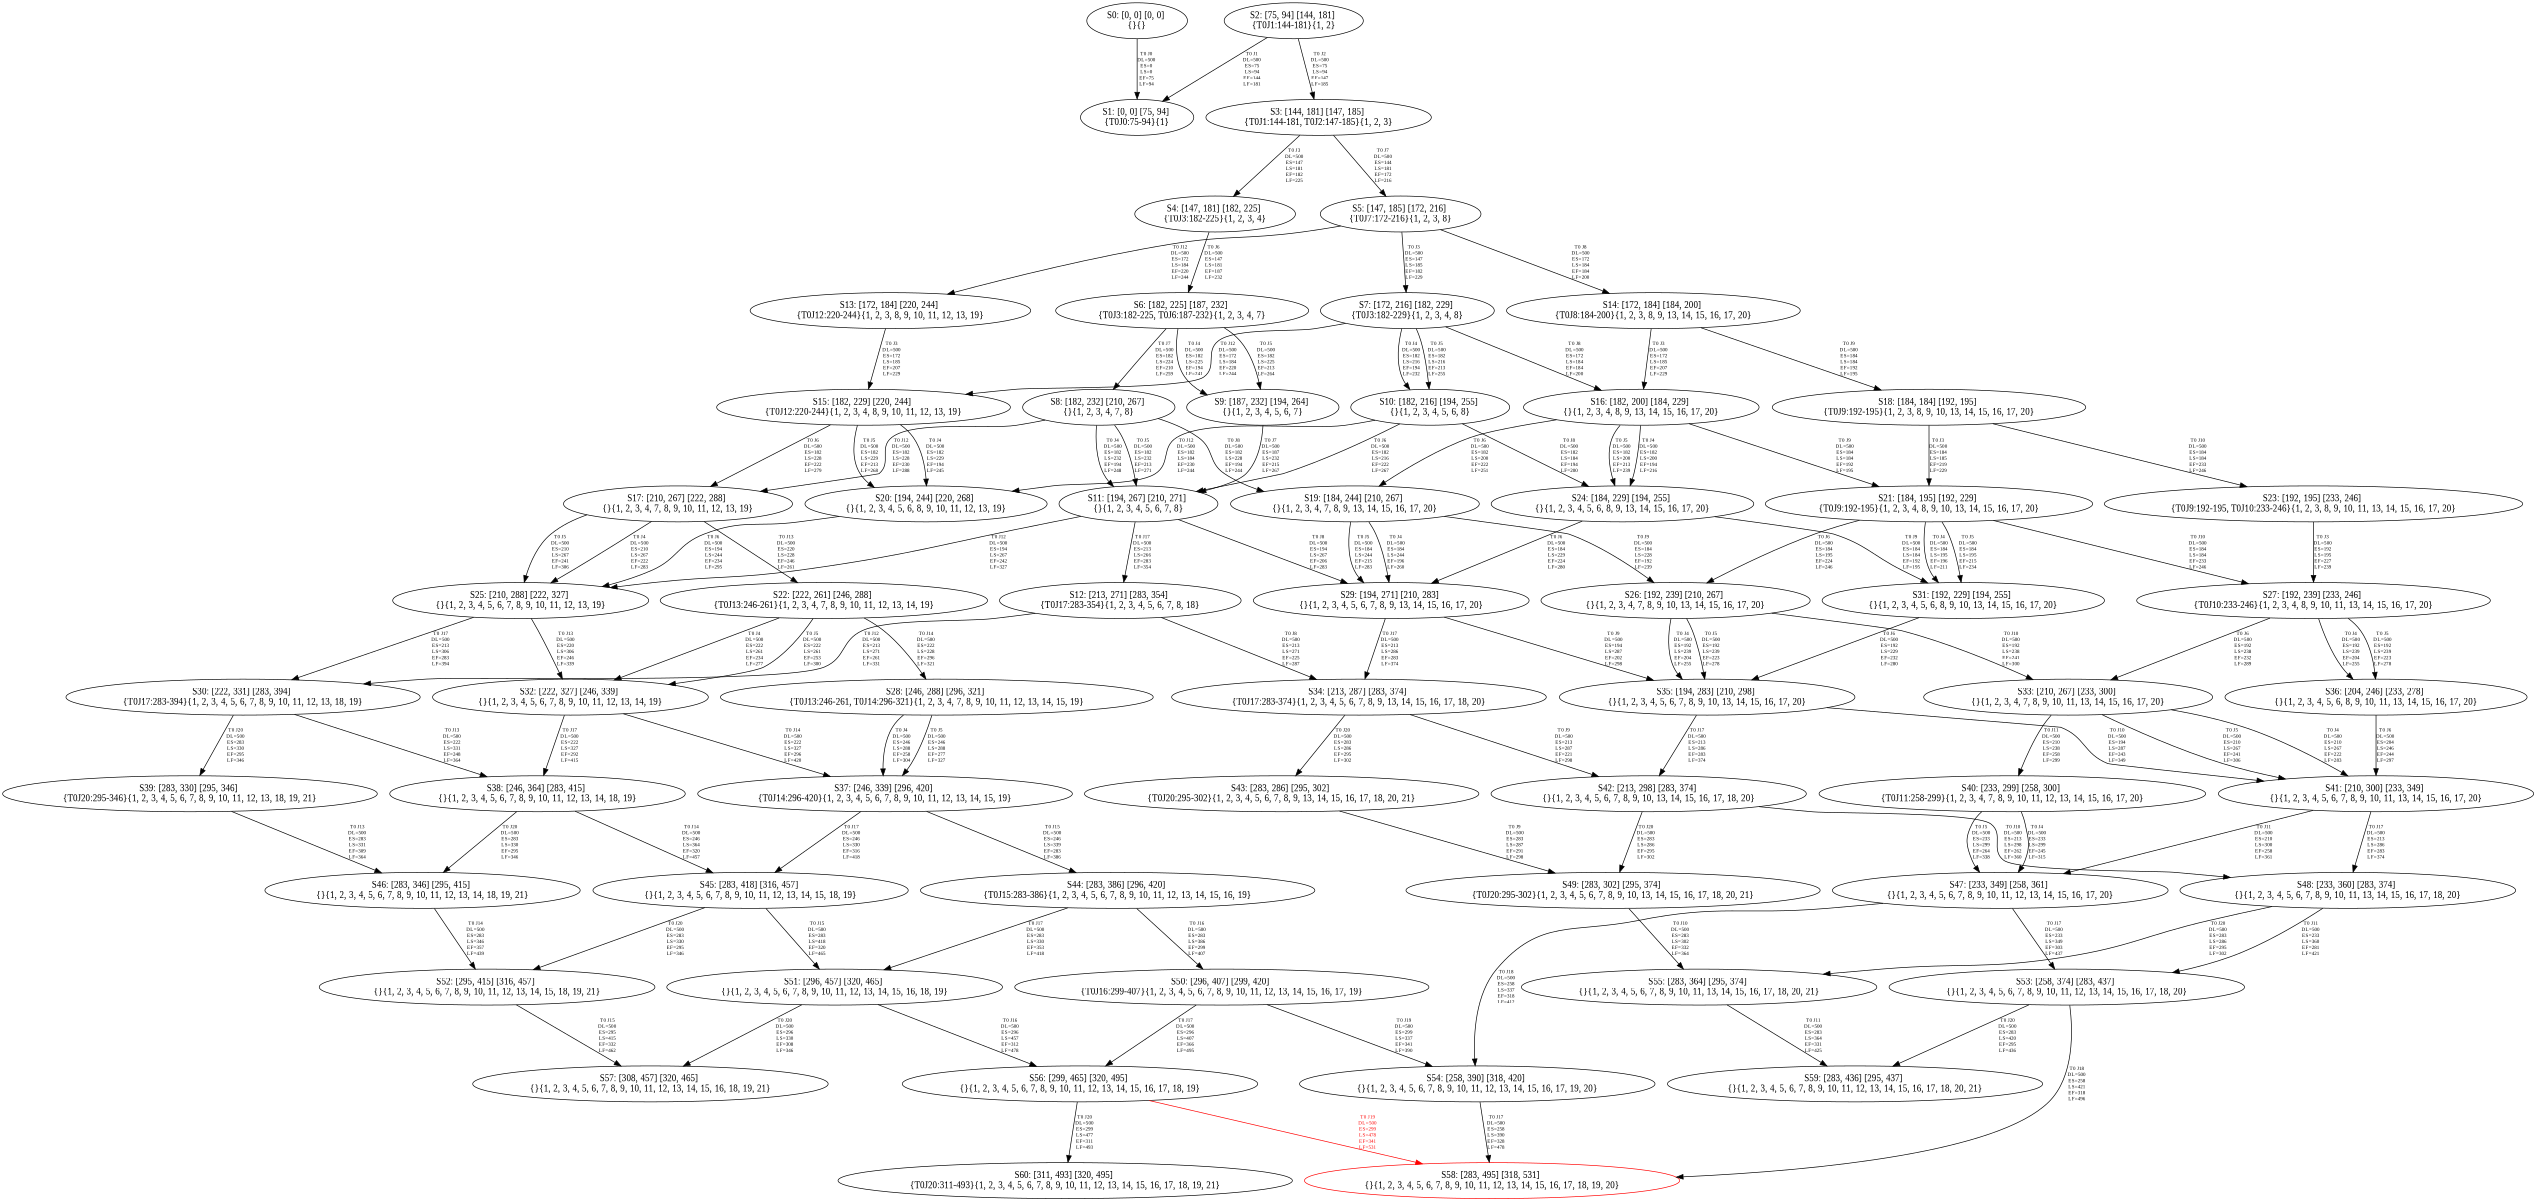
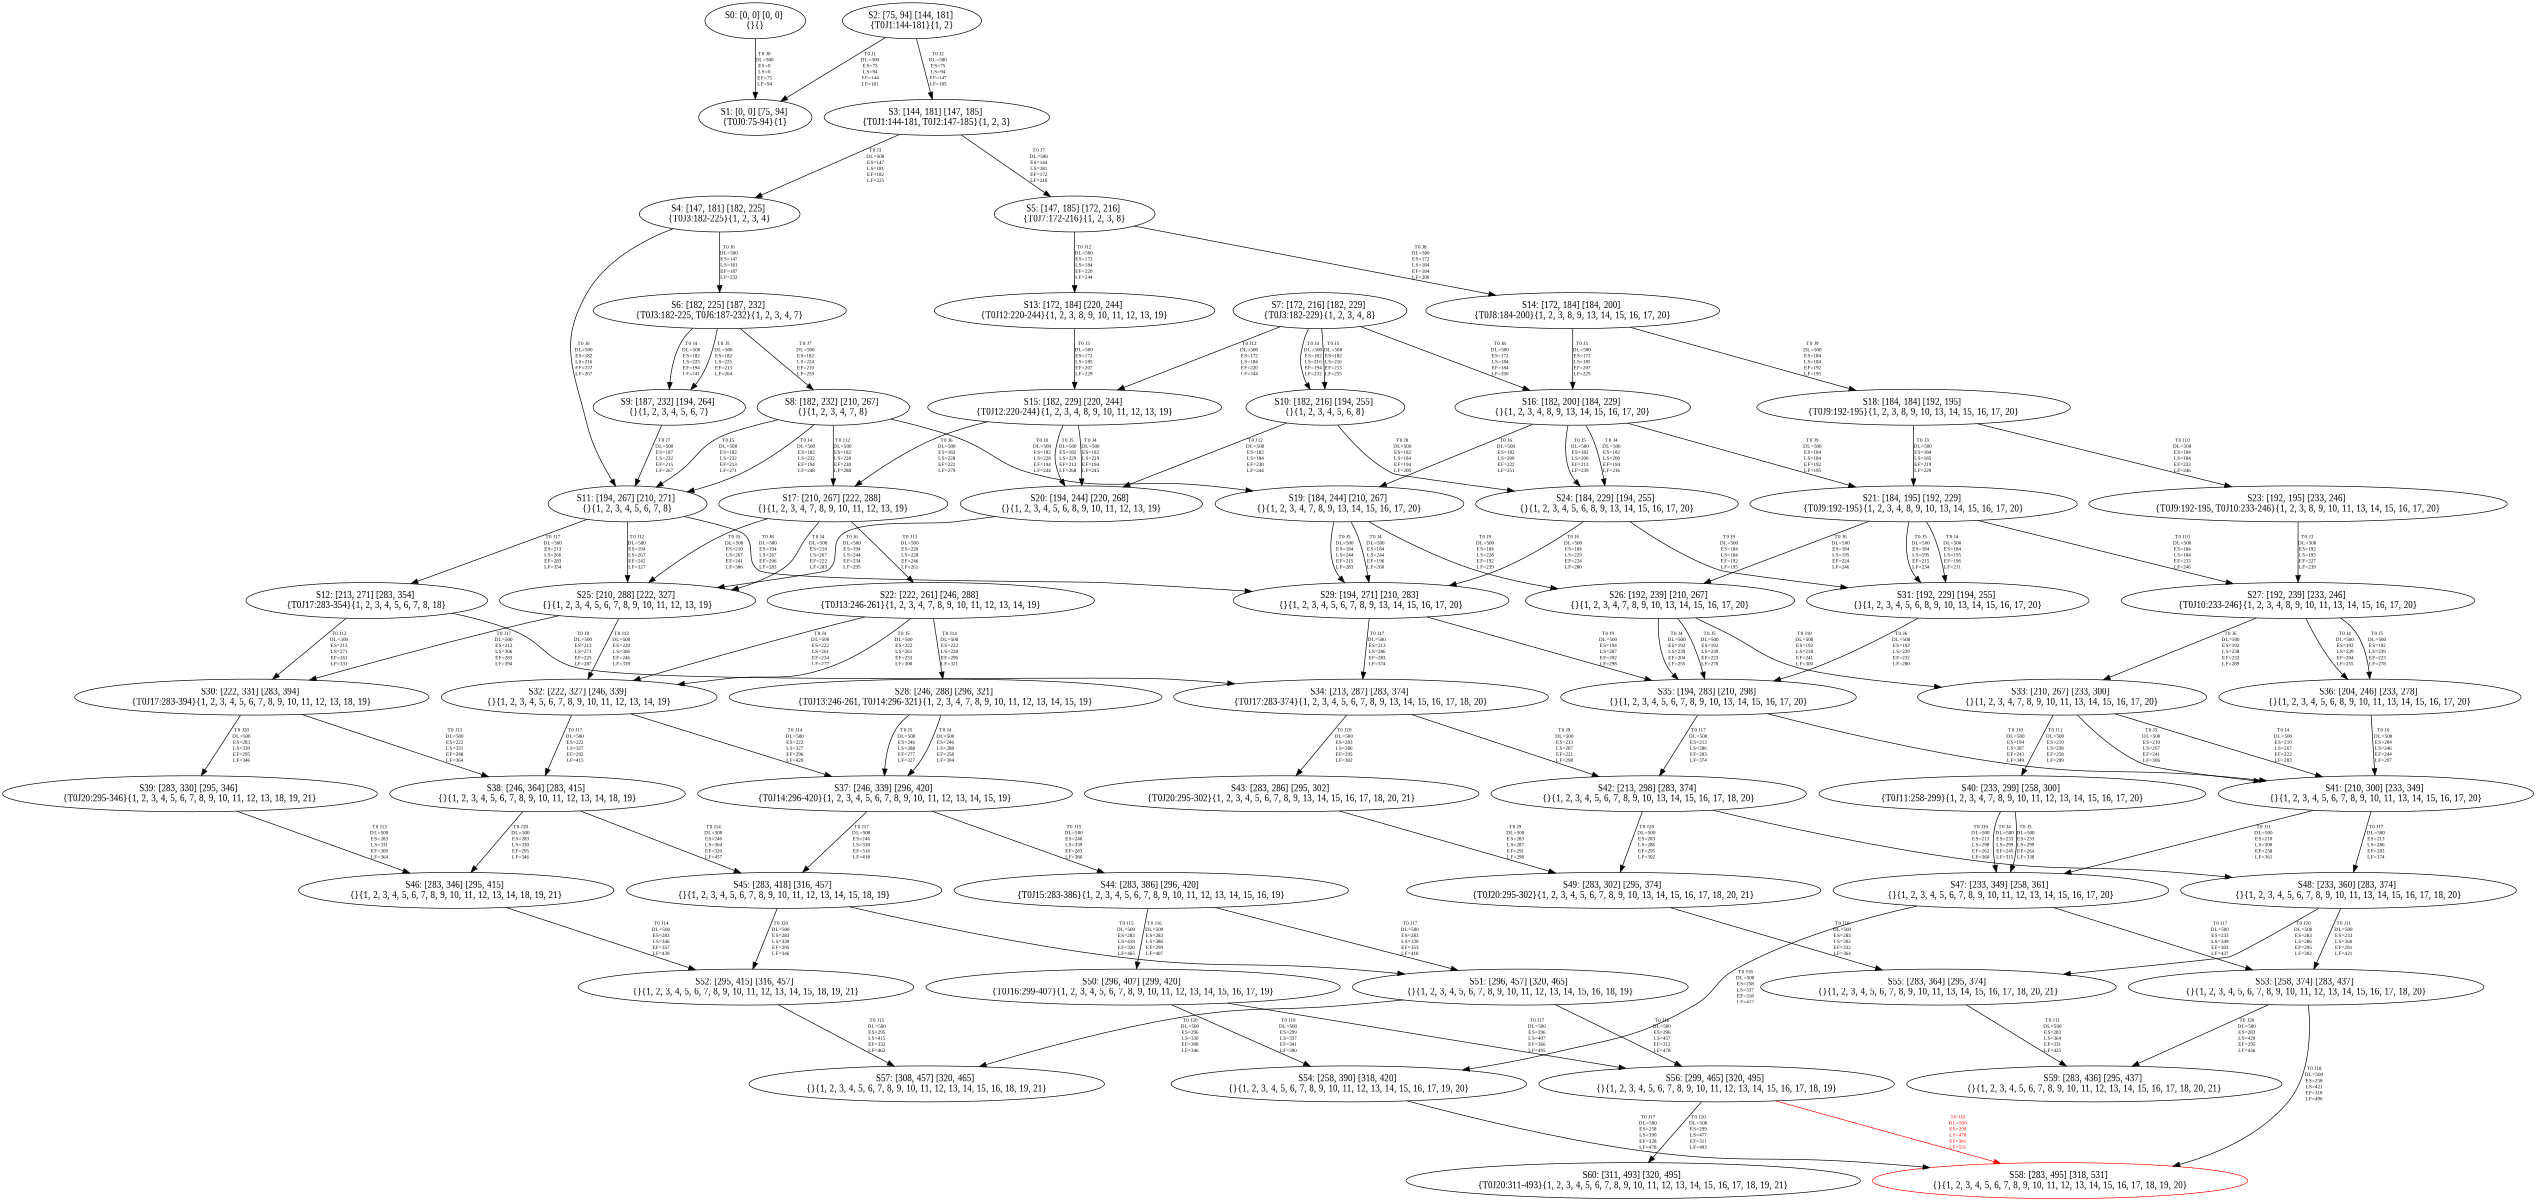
(1404, 259) -> none
(1304, 466) -> (572, 334)
